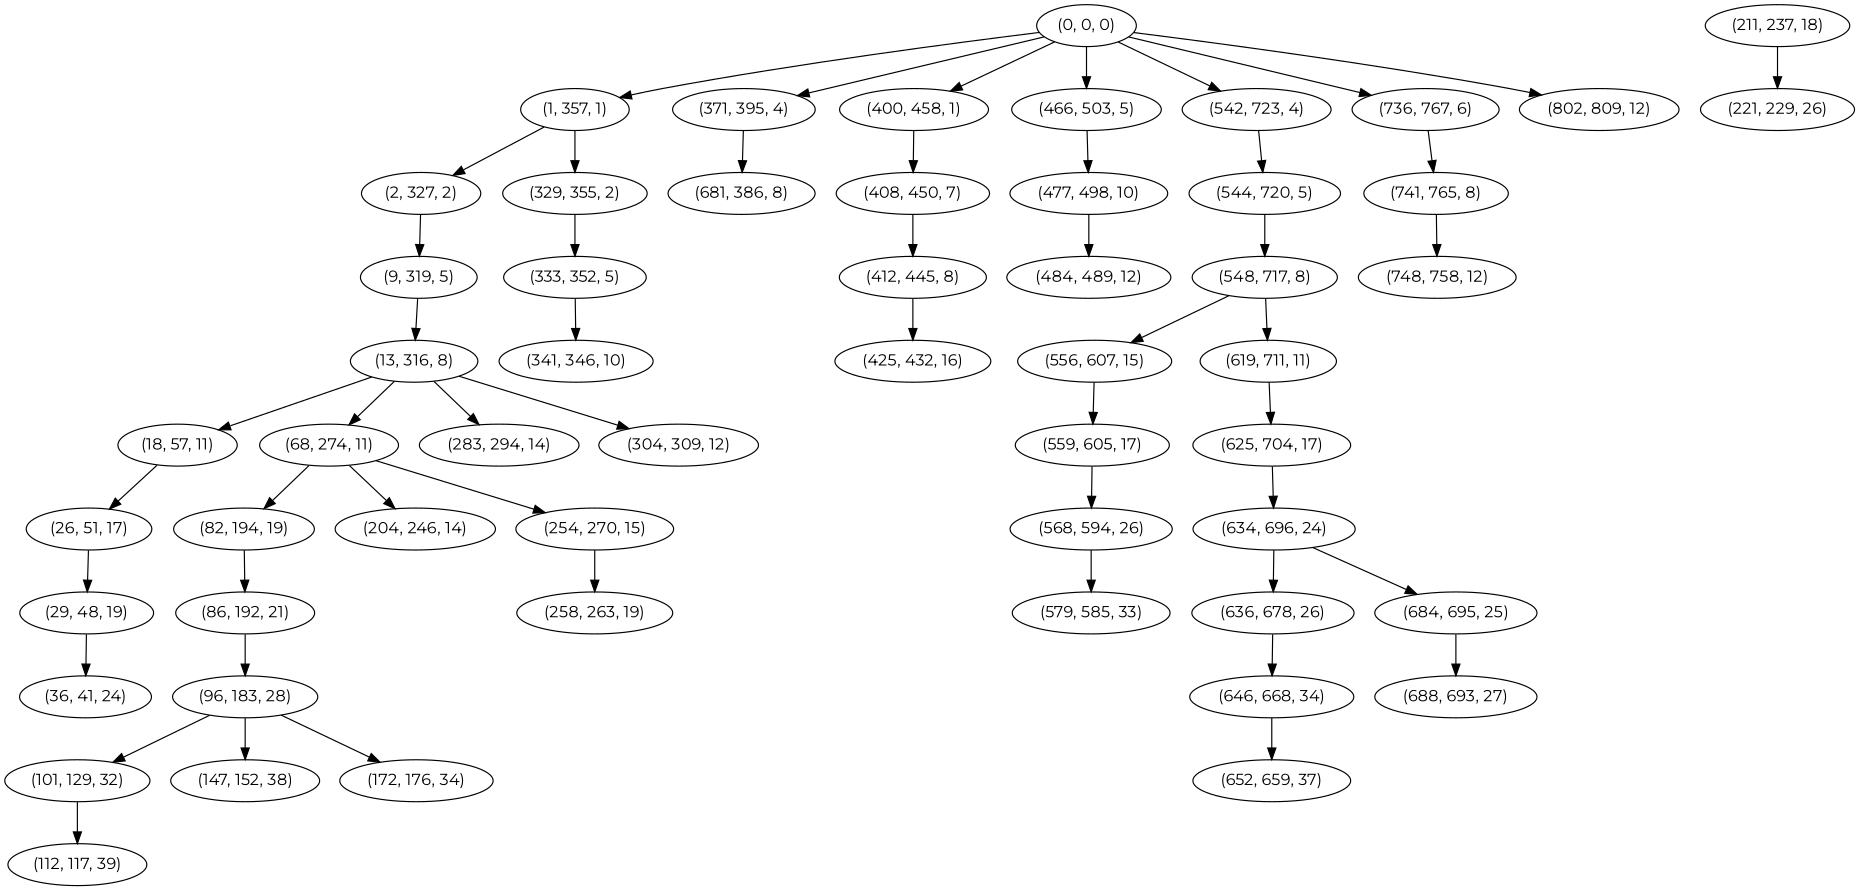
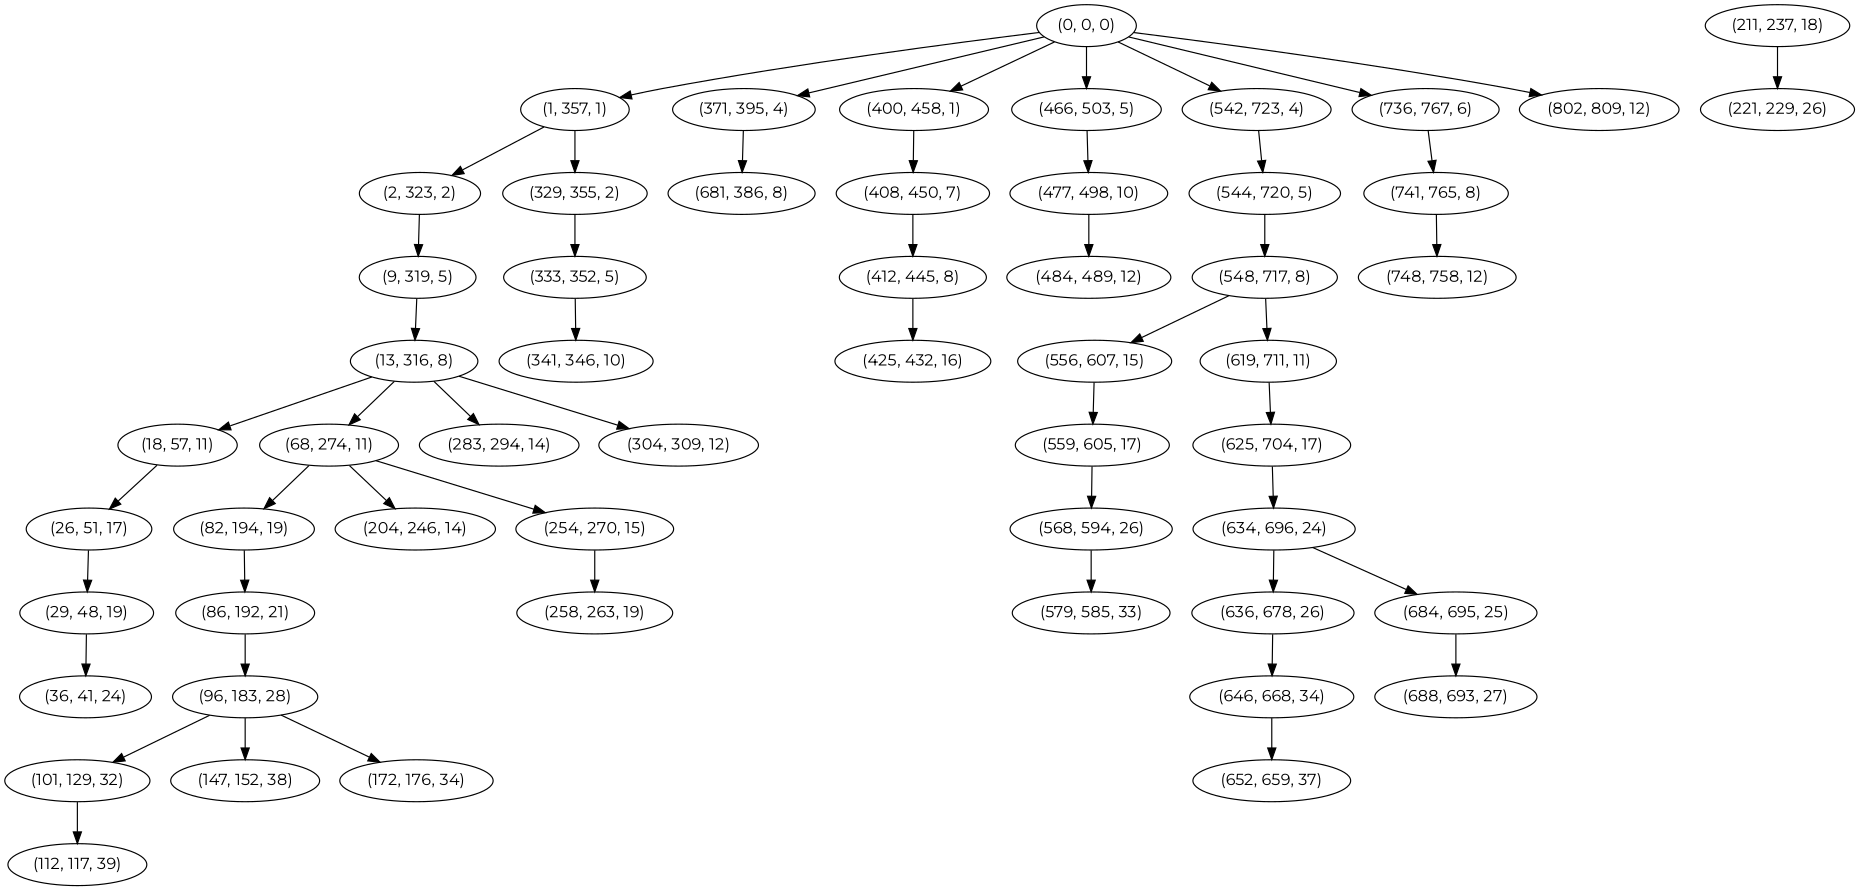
(421, 193) -> (420, 193)
